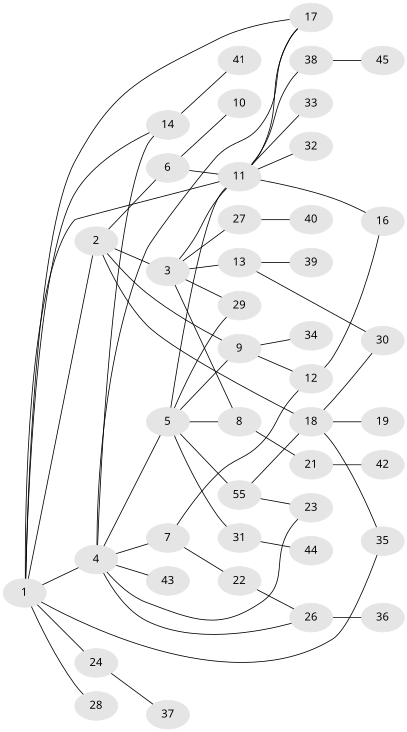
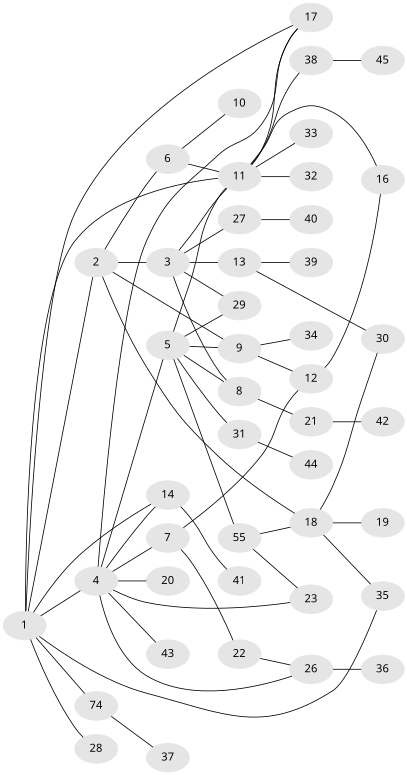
none -> (168, 581)
(96, 663) -> (96, 706)
